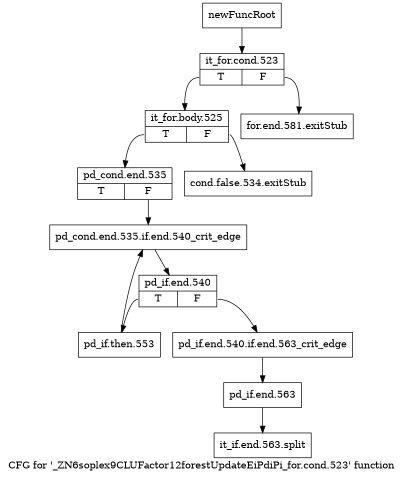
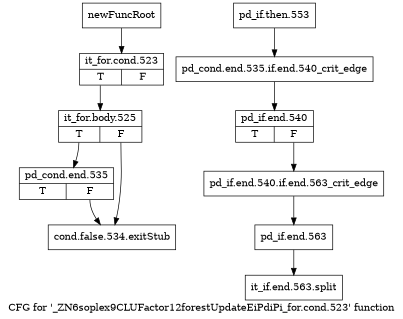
(297, 126) -> none
(148, 209) -> (92, 210)
(129, 309) -> none
